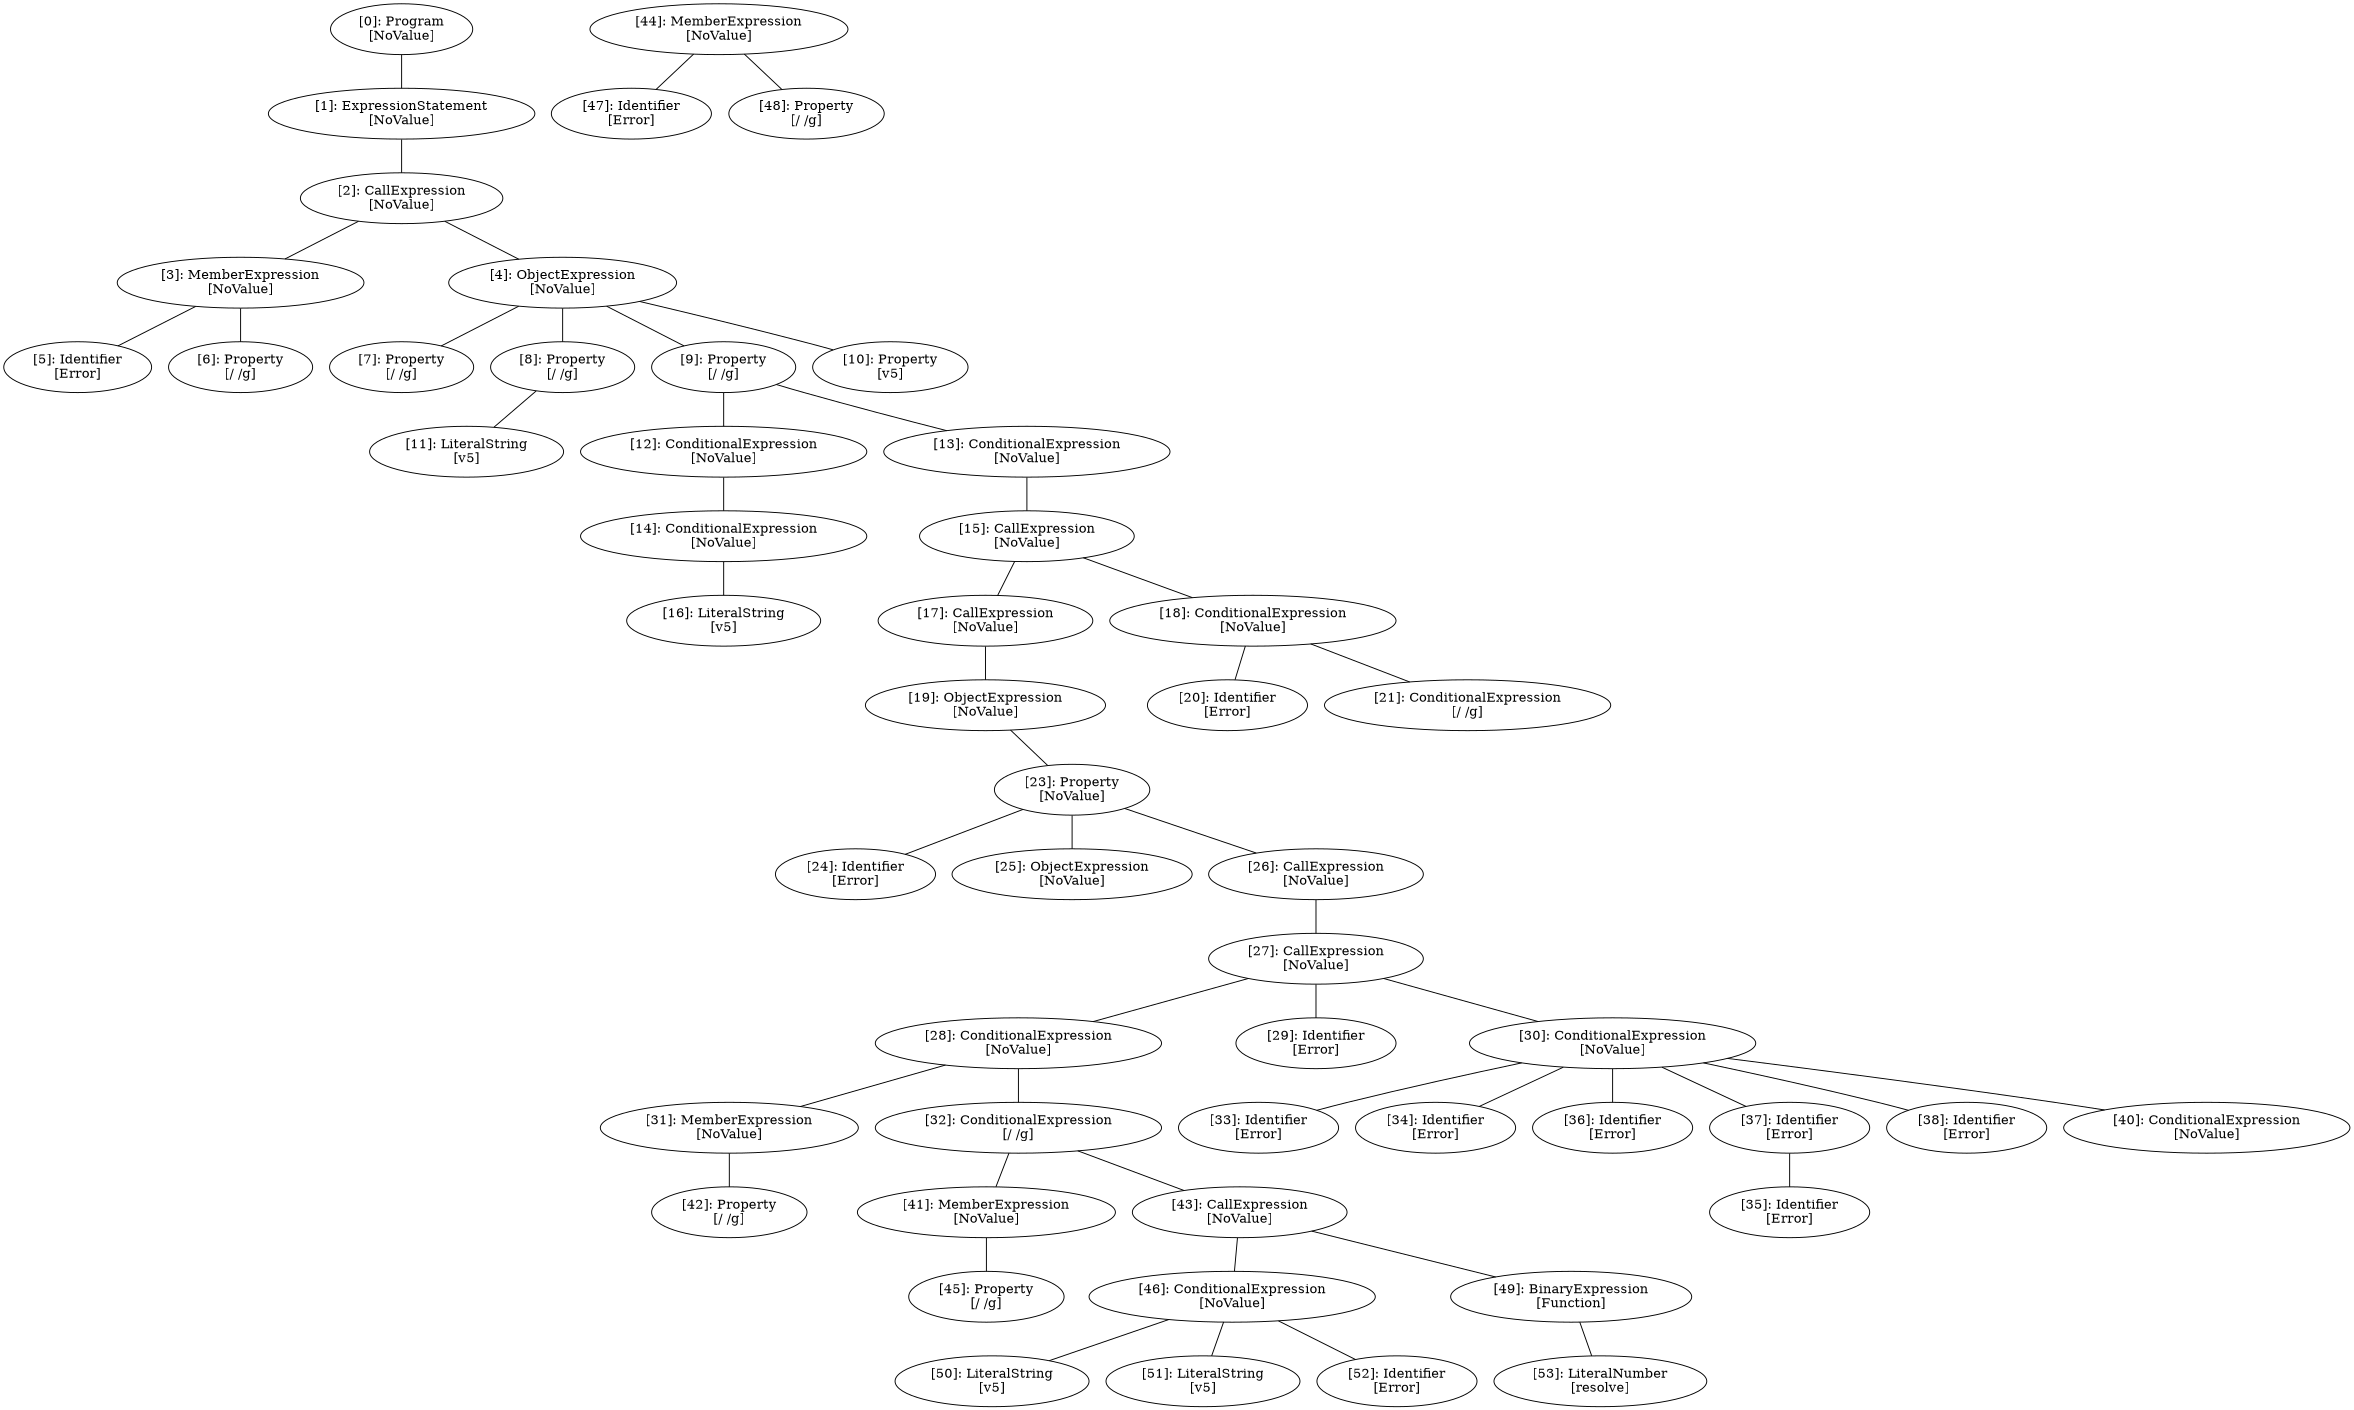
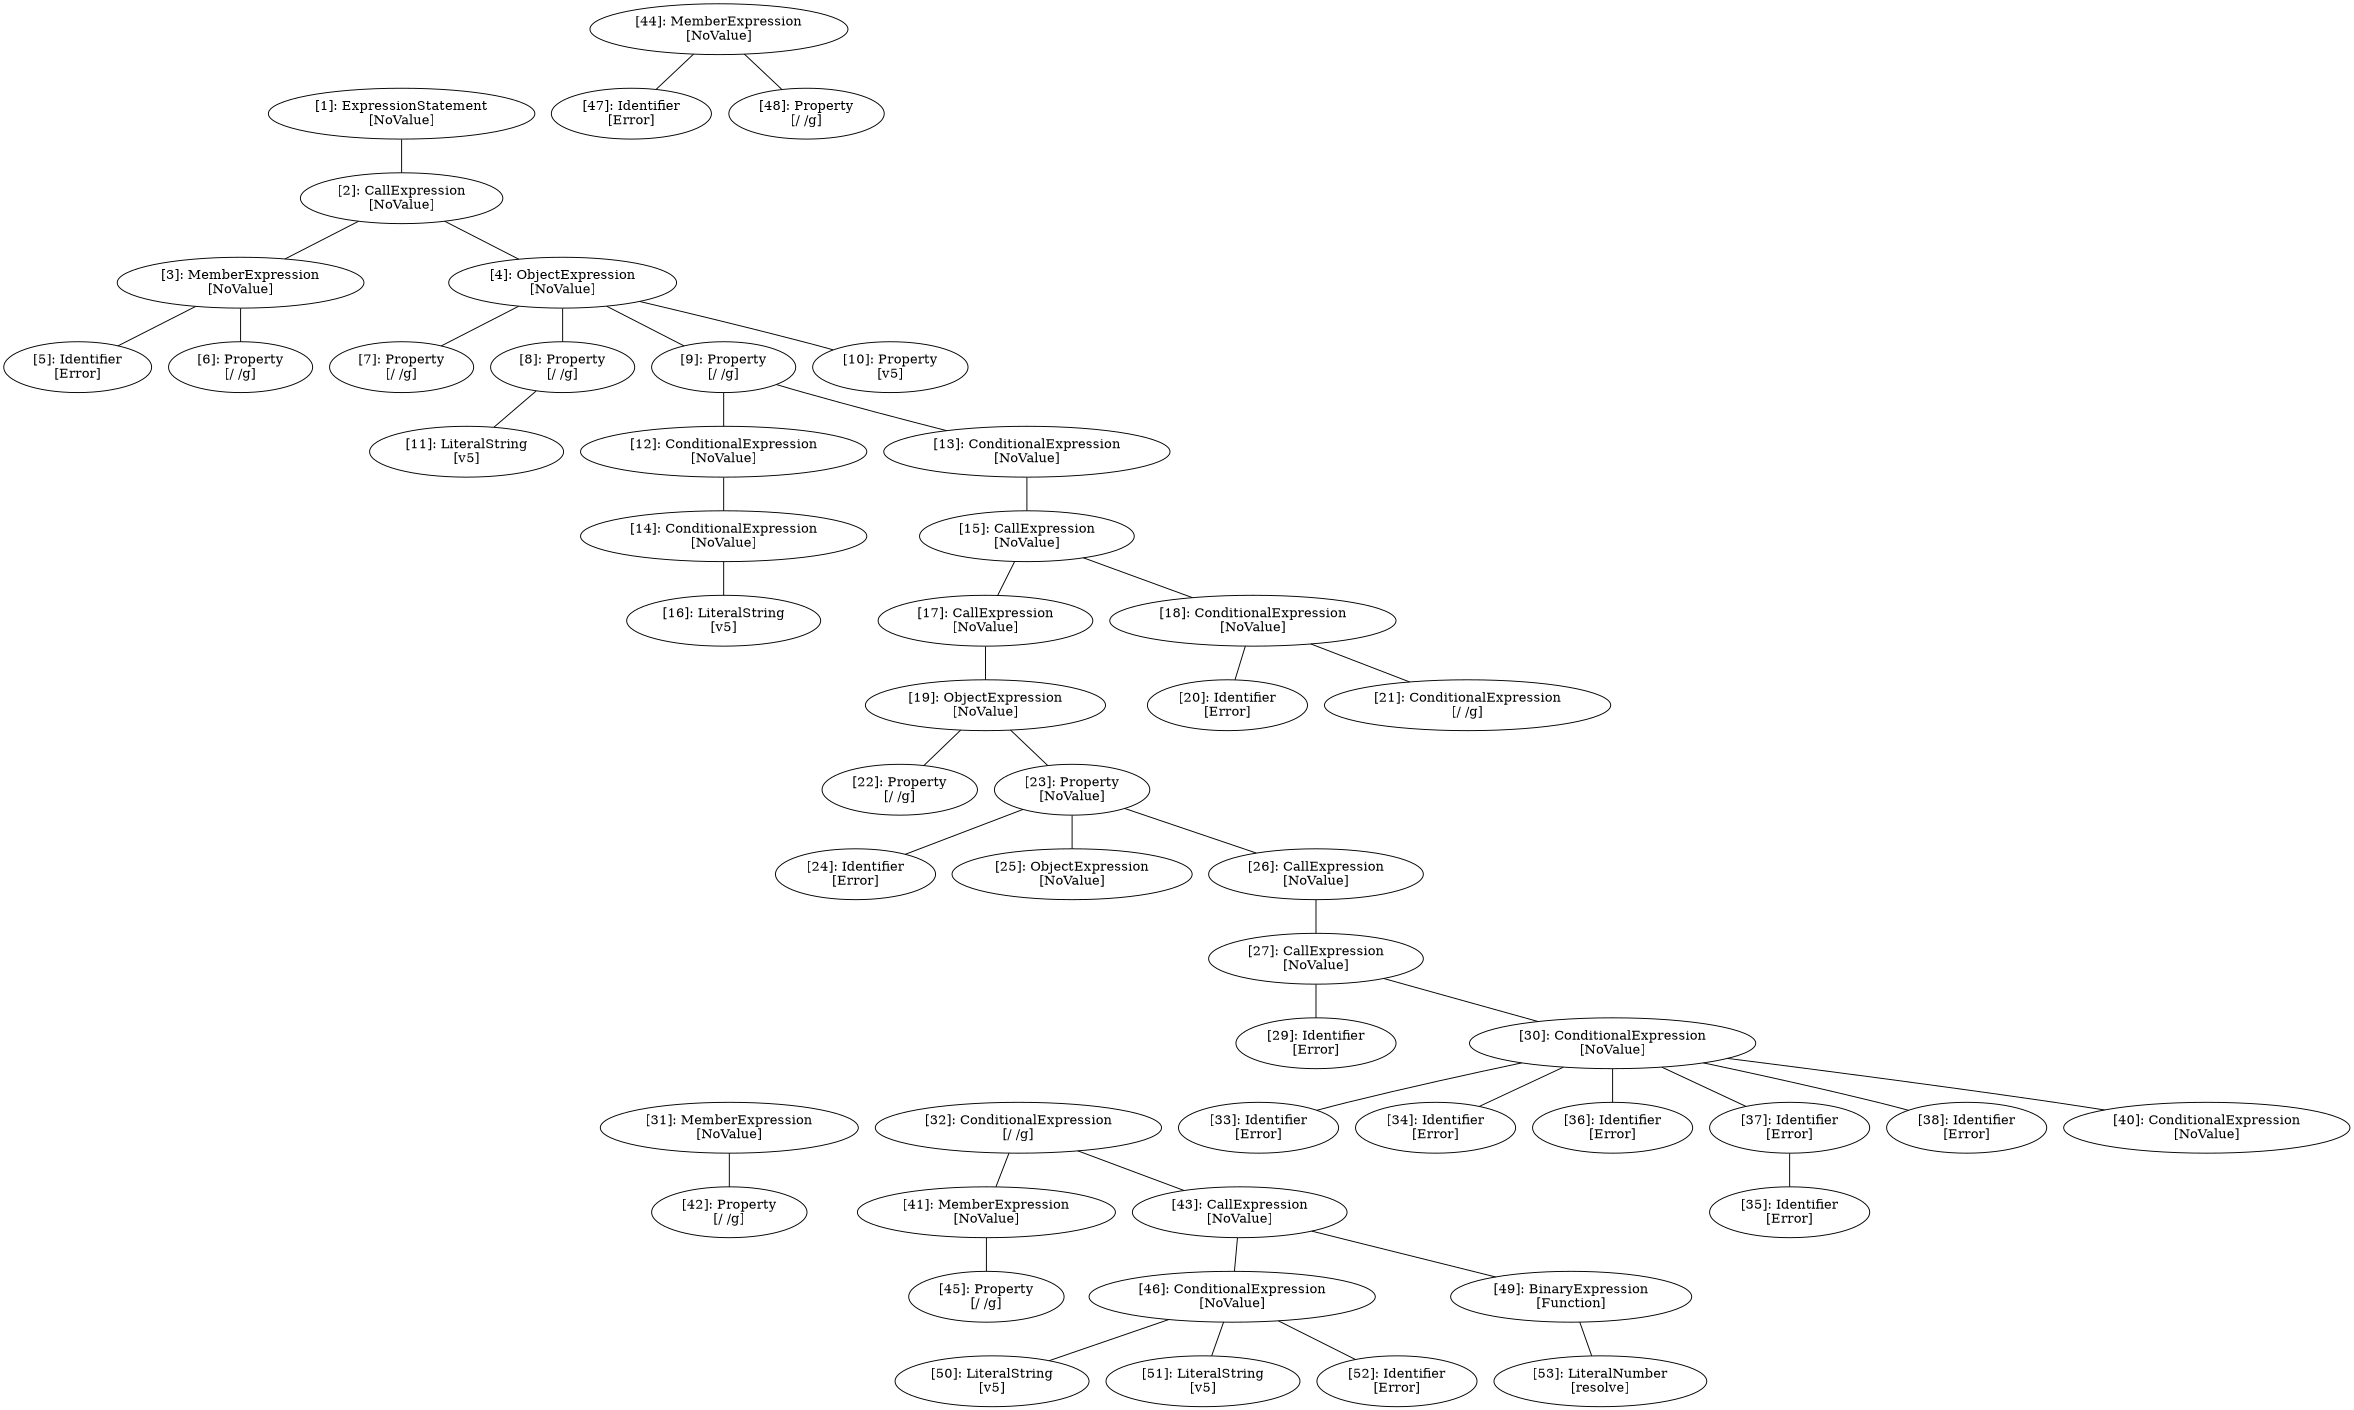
(402, 29) -> none
none -> (900, 790)
(1018, 1043) -> none
